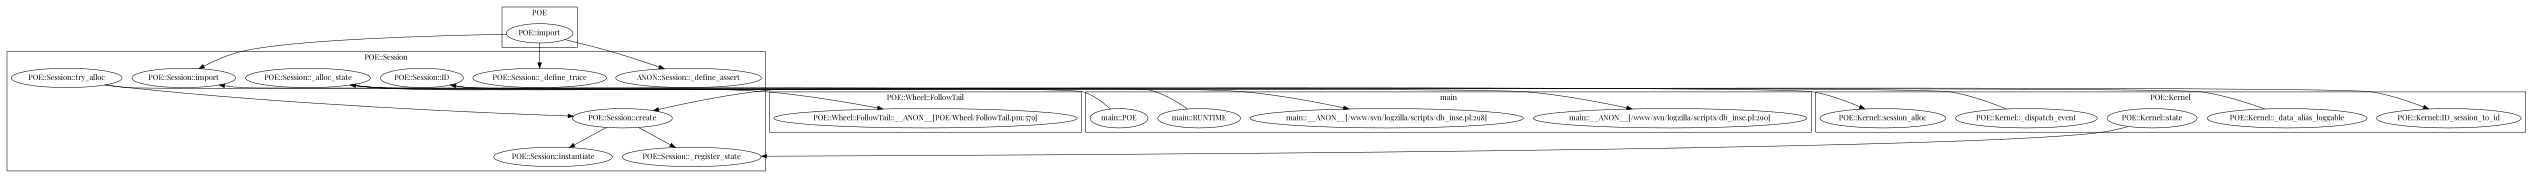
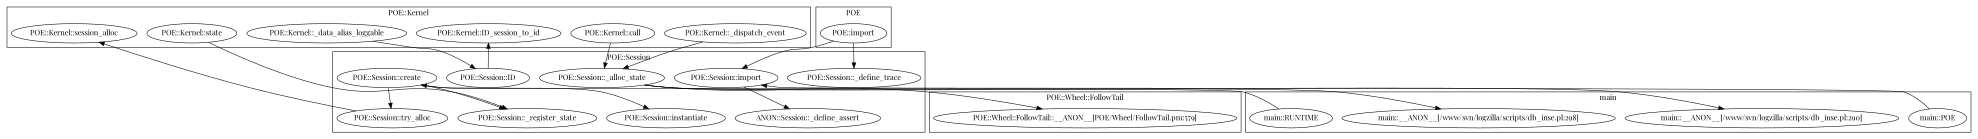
none -> (613, 33)
(624, 56) -> (764, 97)
(337, 105) -> (389, 95)
